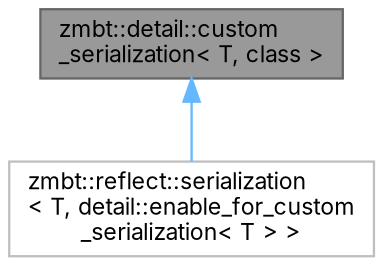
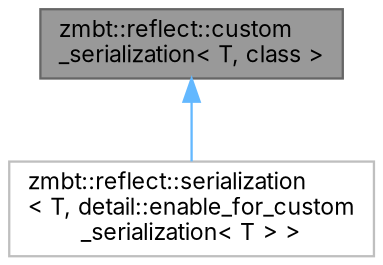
(192, 44) -> (192, 44)
